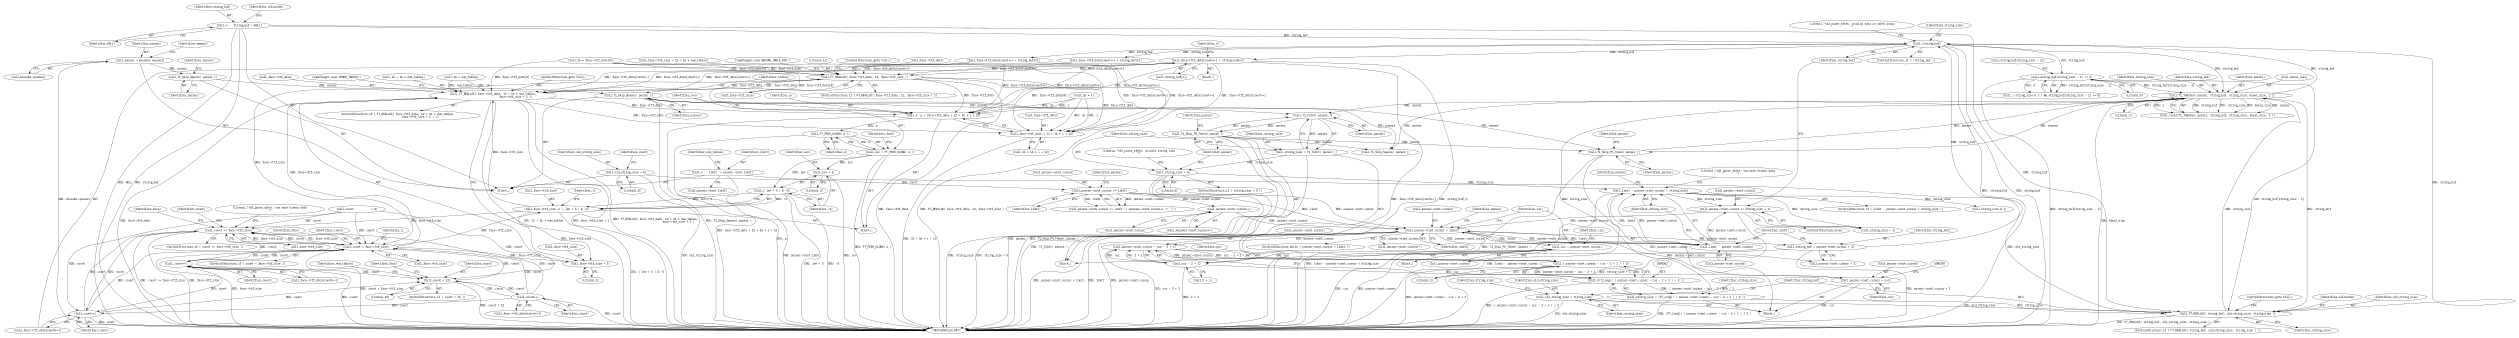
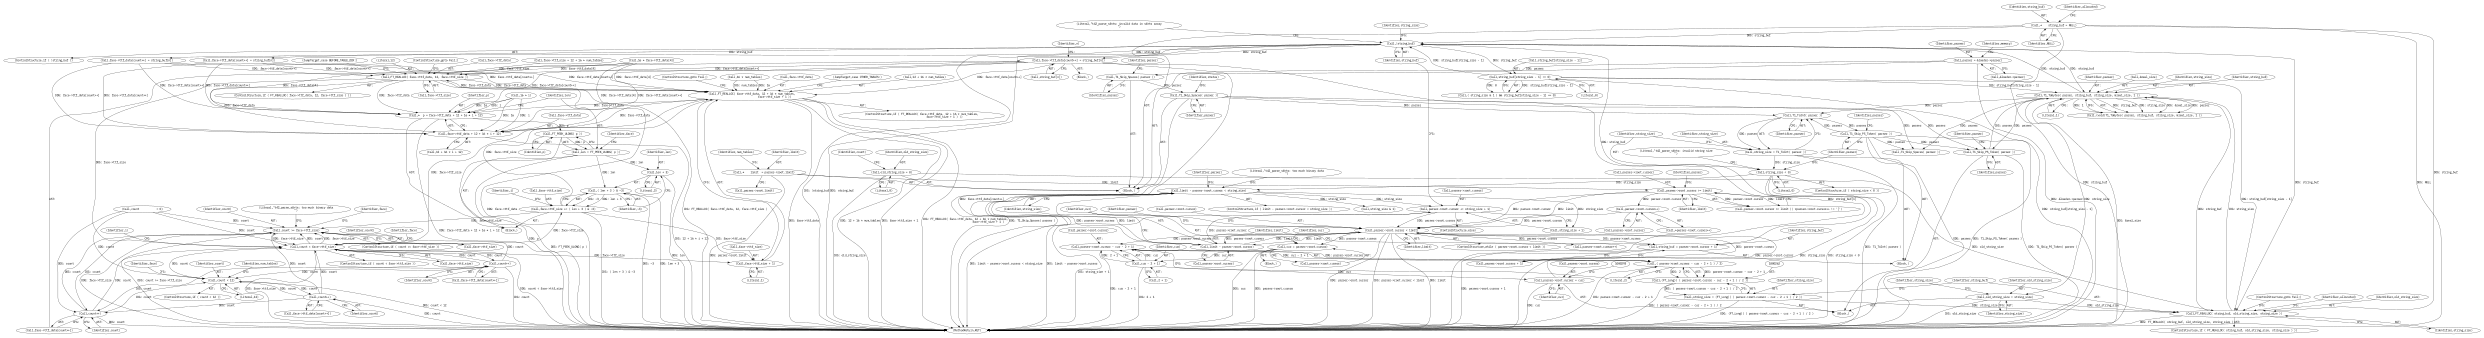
none -> (1447, 69)
